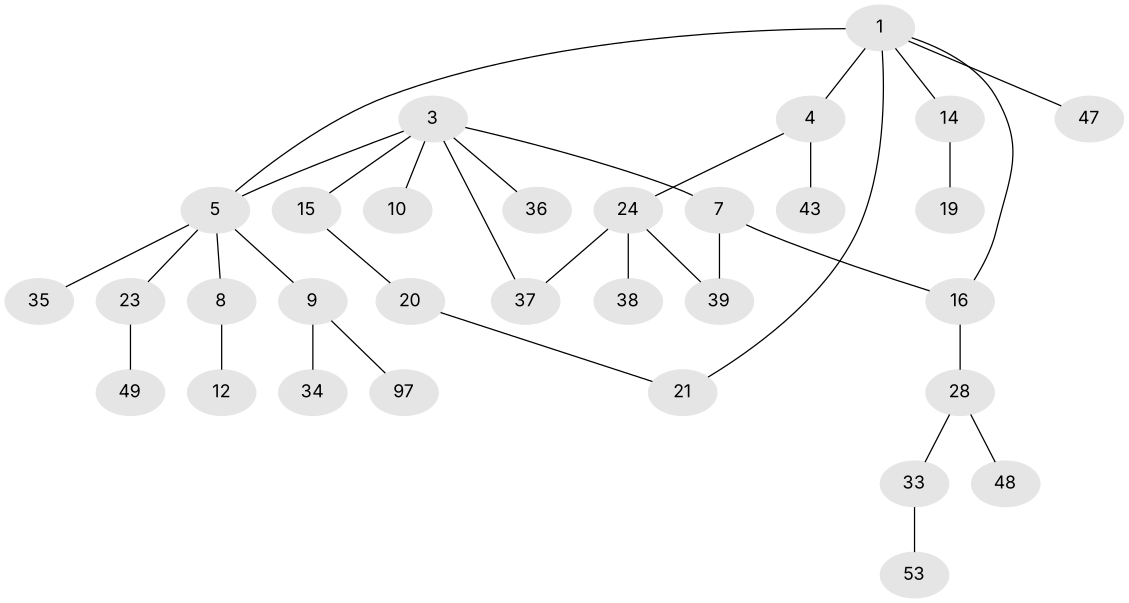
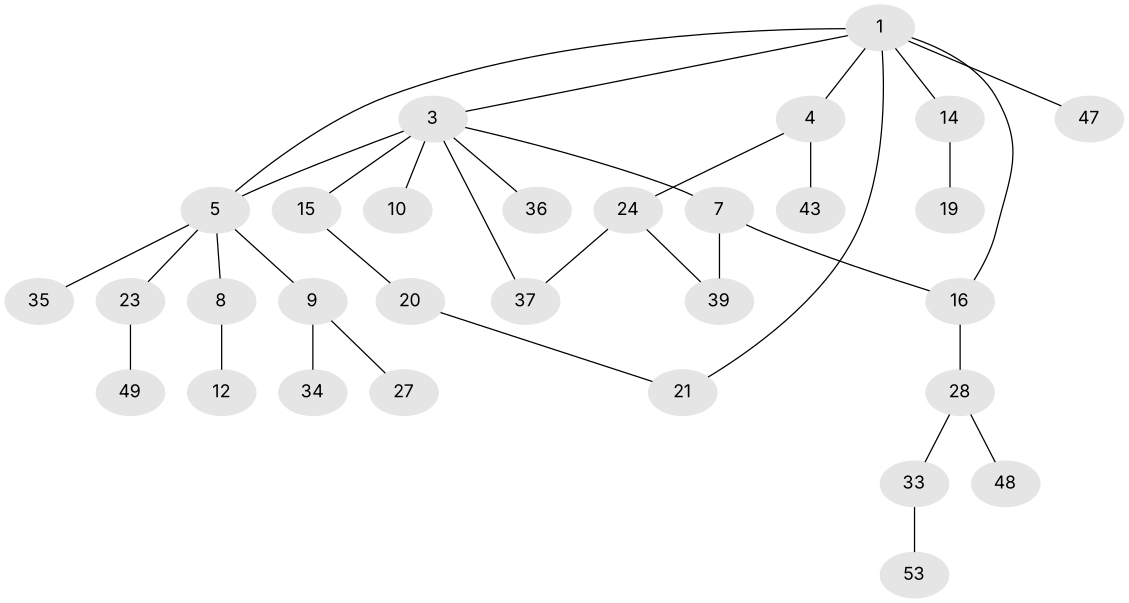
none -> (657, 73)
(628, 301) -> none
(404, 393) -> (404, 393)
